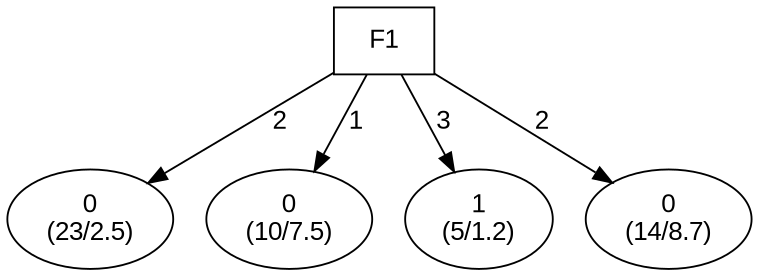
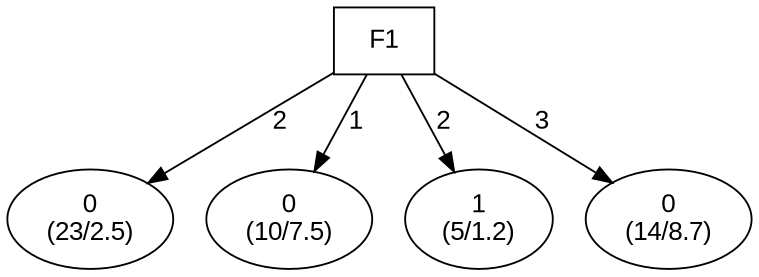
(444, 122) -> (444, 122)
(542, 122) -> (542, 122)
